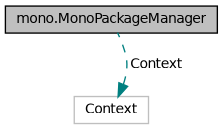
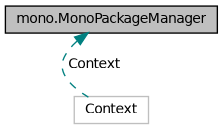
(126, 58) -> (63, 72)
